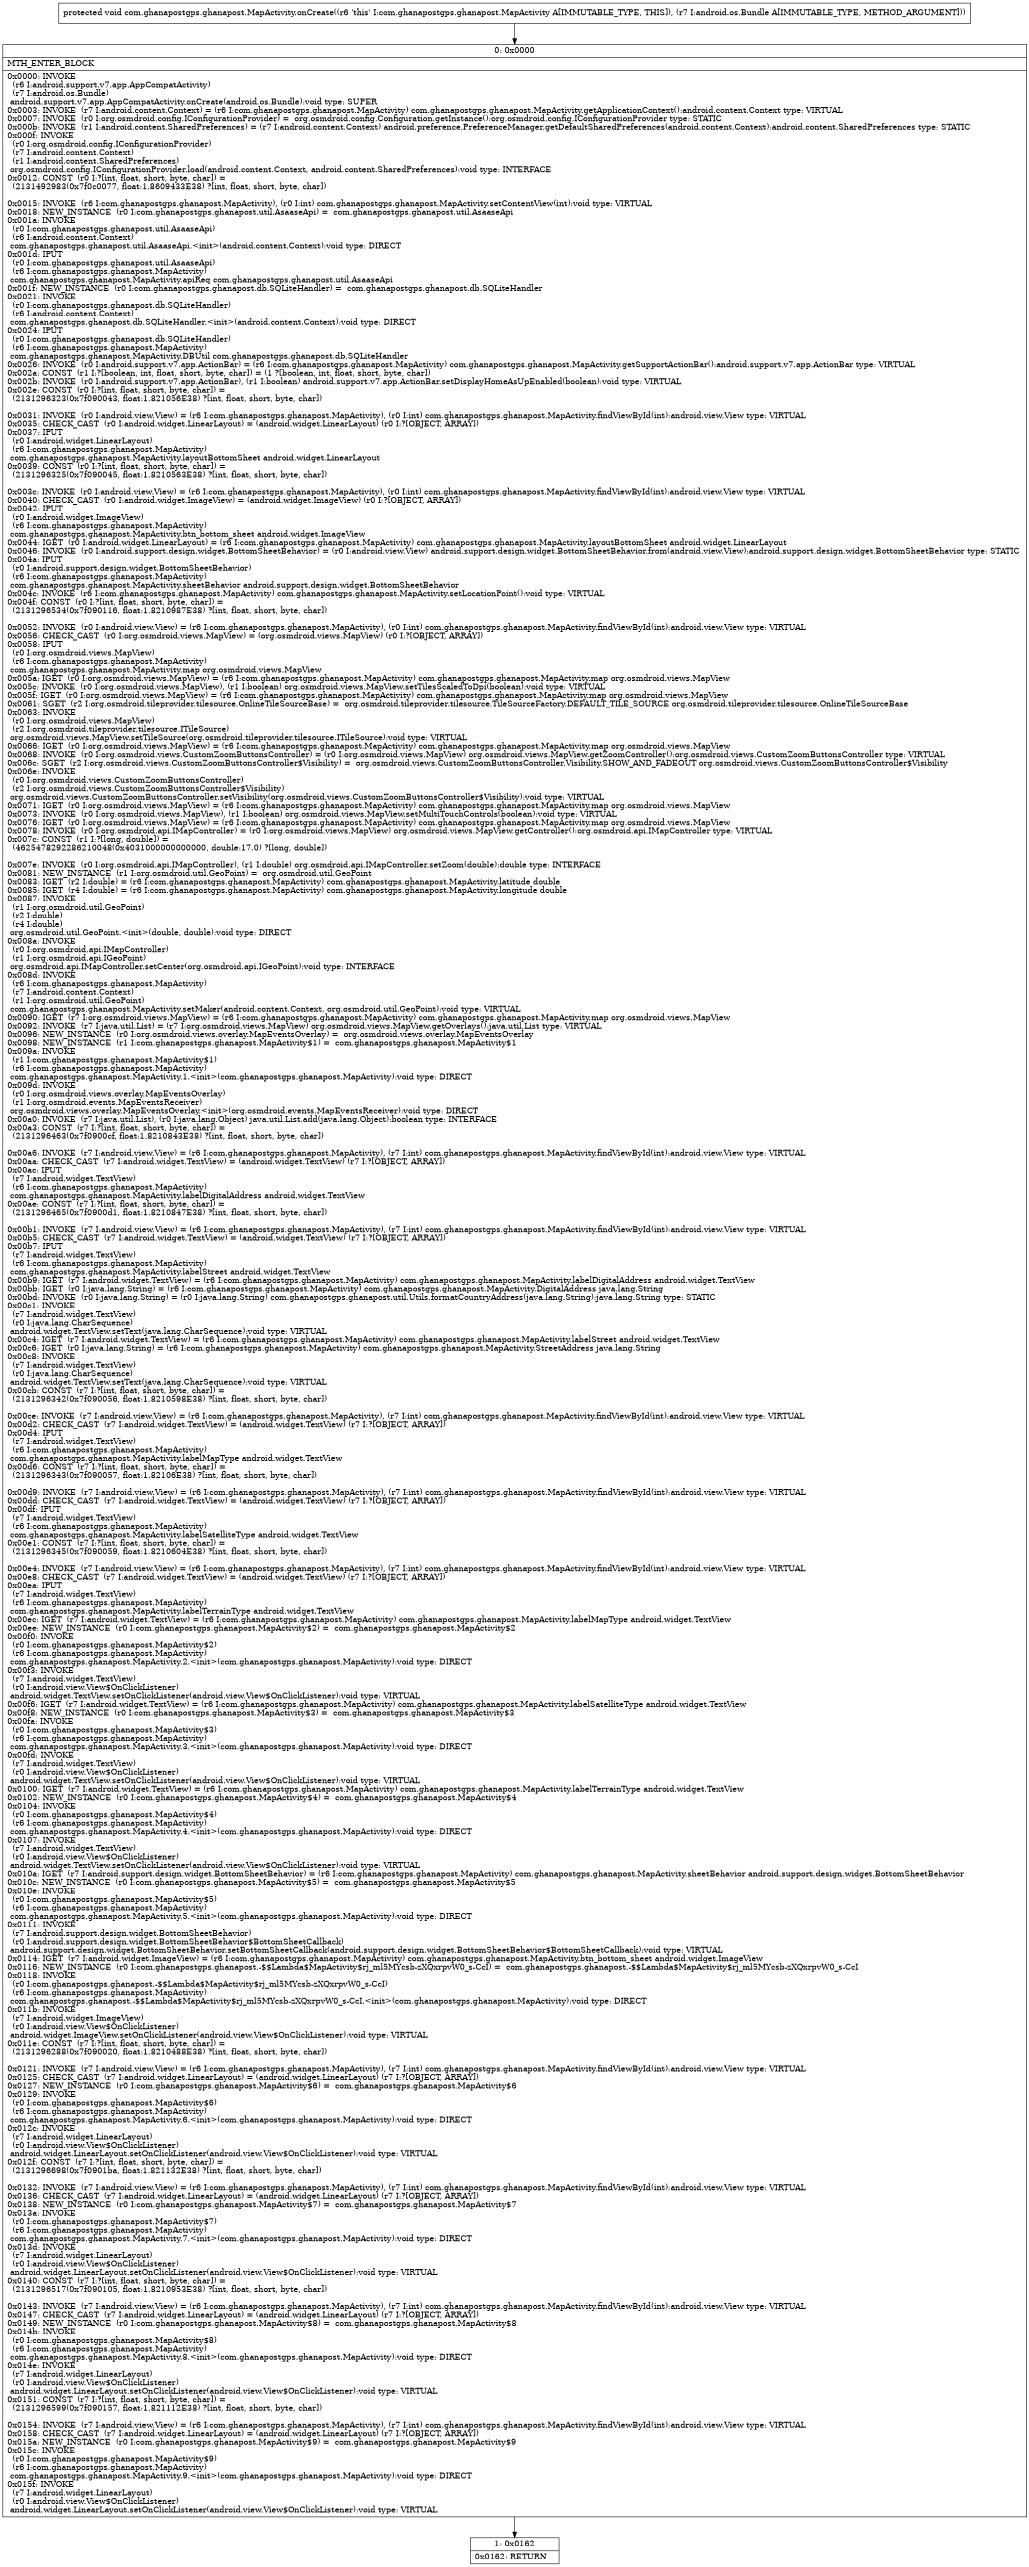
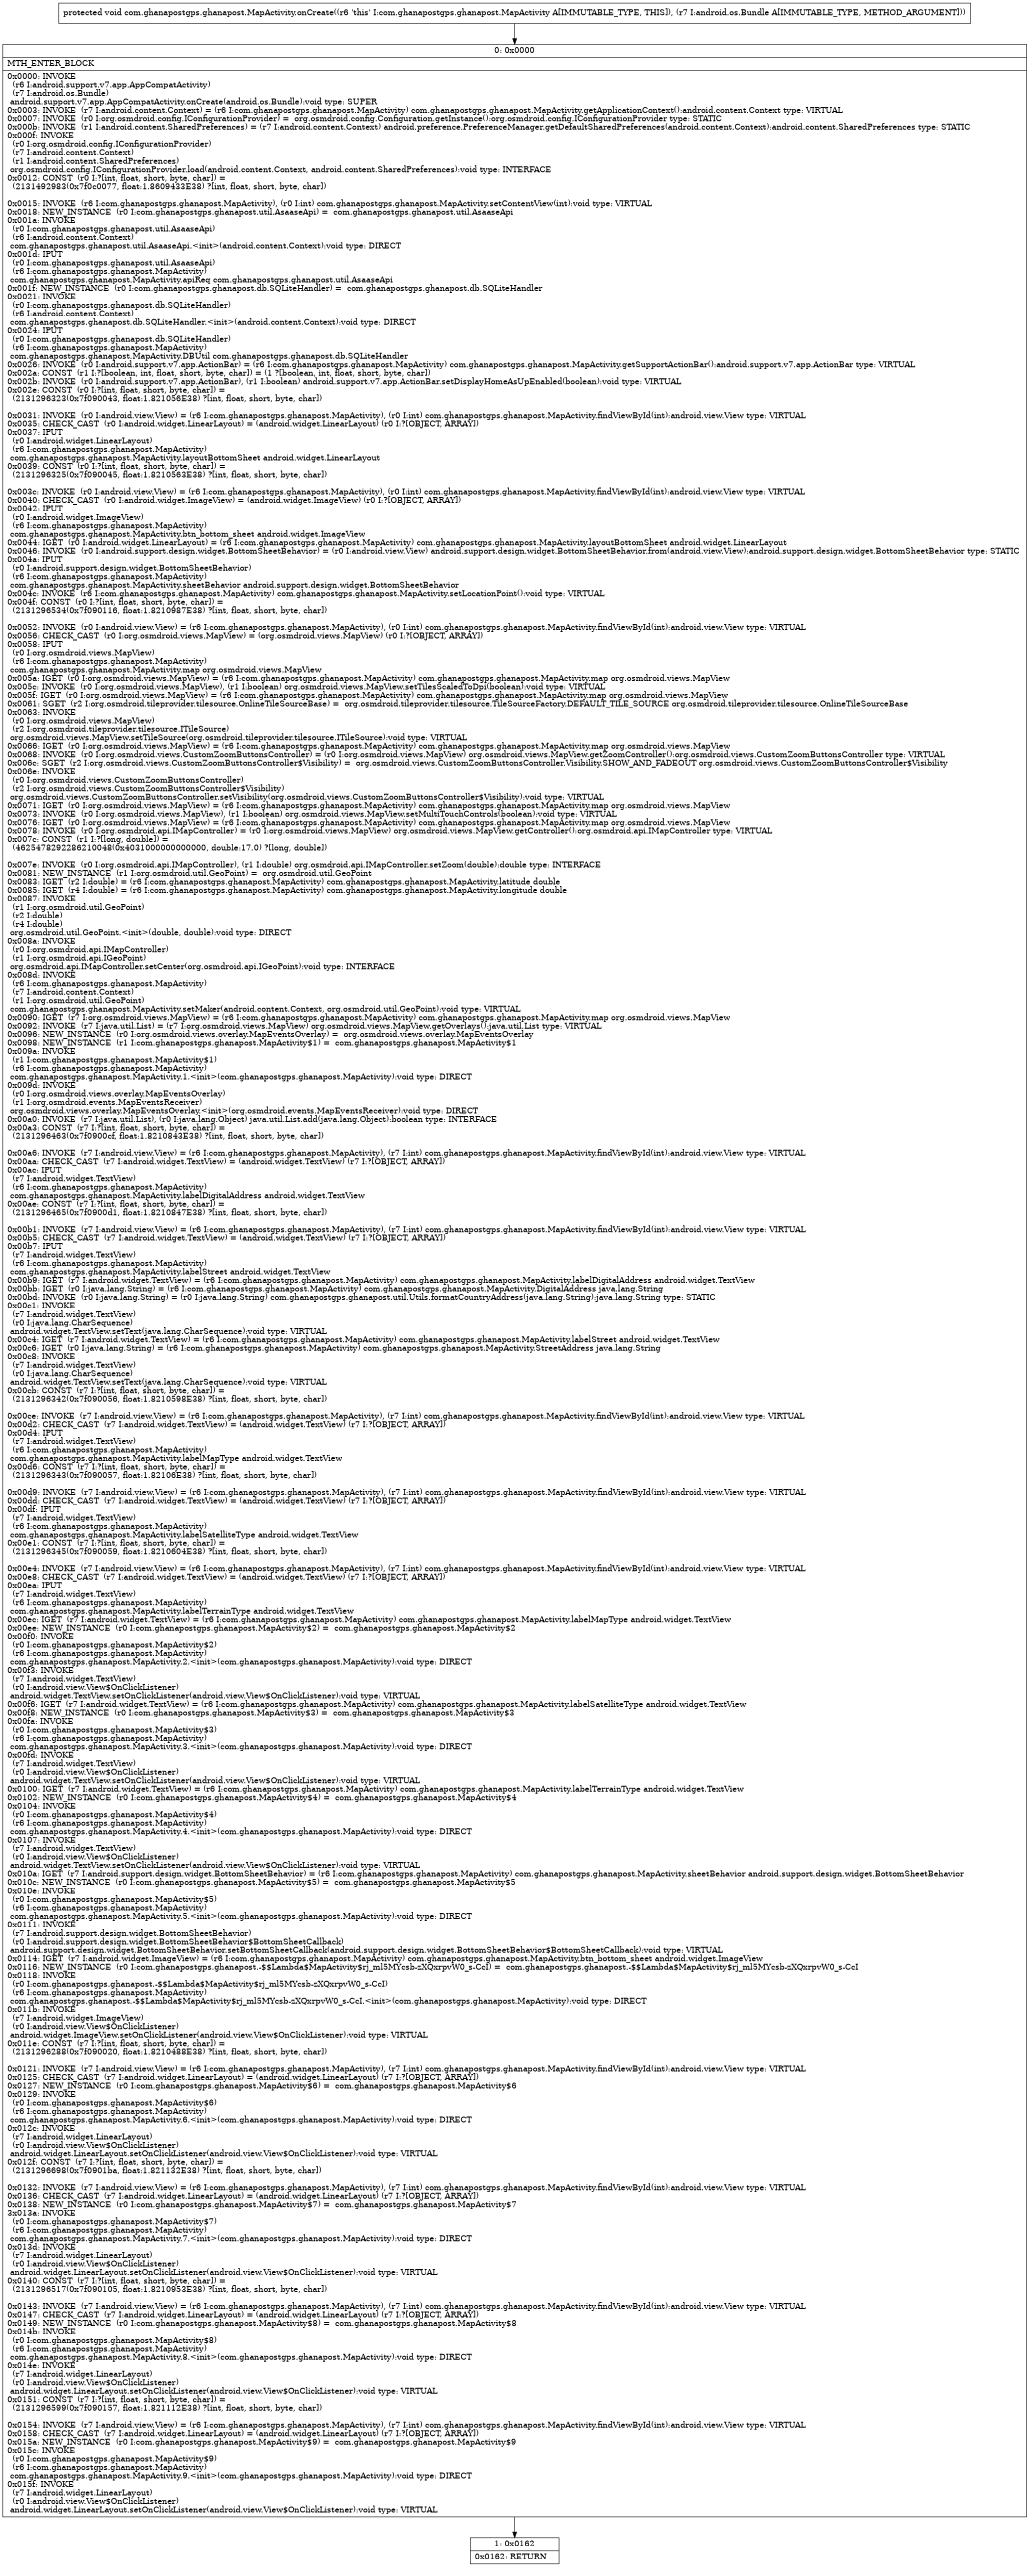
(44, 2213) -> (44, 2213)
